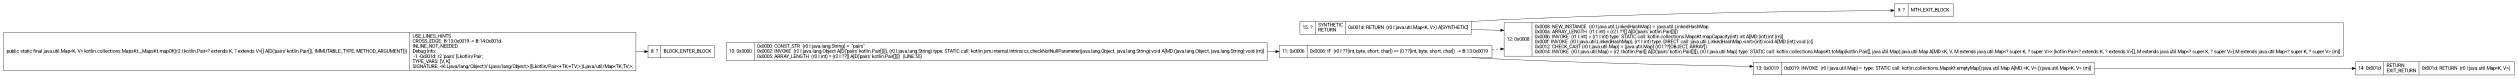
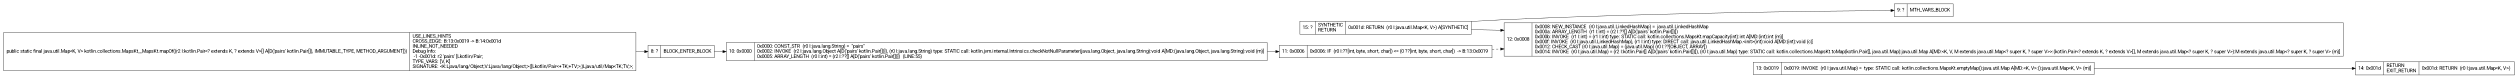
(1930, 10) -> (1930, 10)
none -> (719, 52)
(1611, 63) -> none
